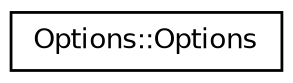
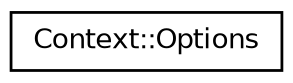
(146, 41) -> (146, 41)
